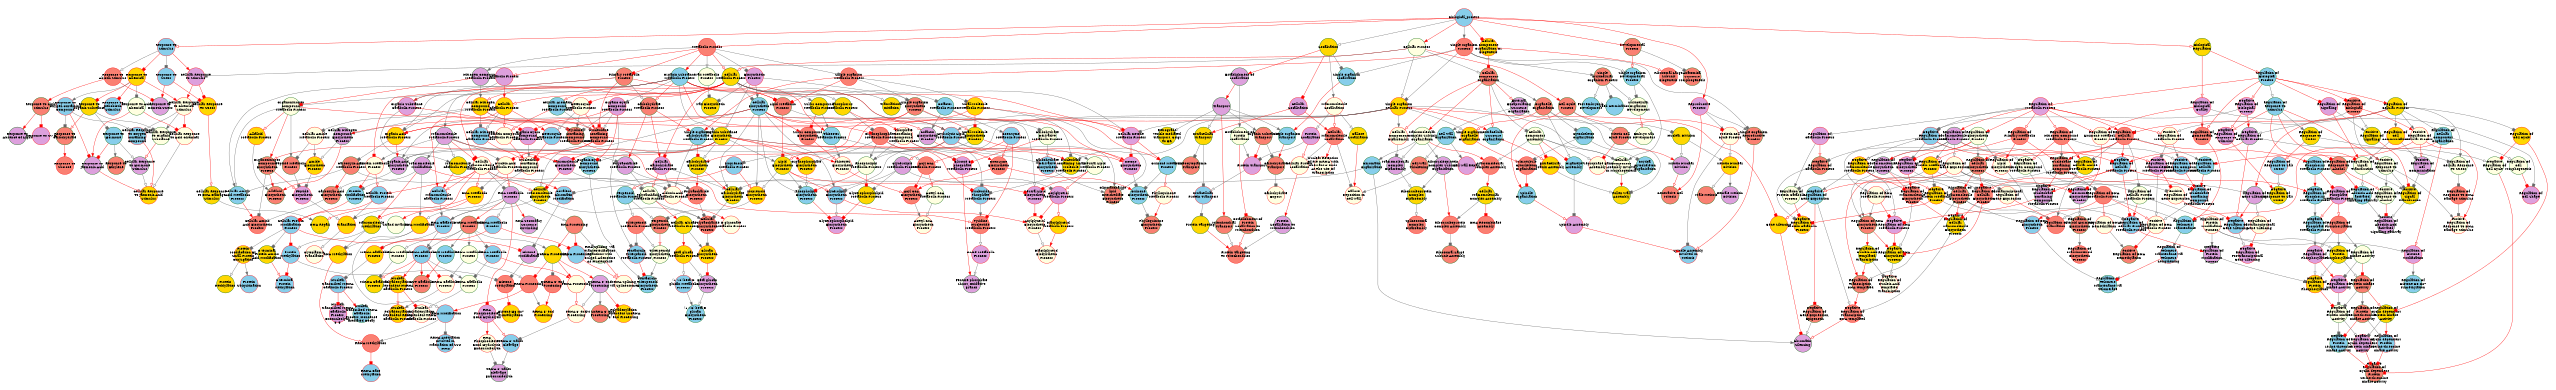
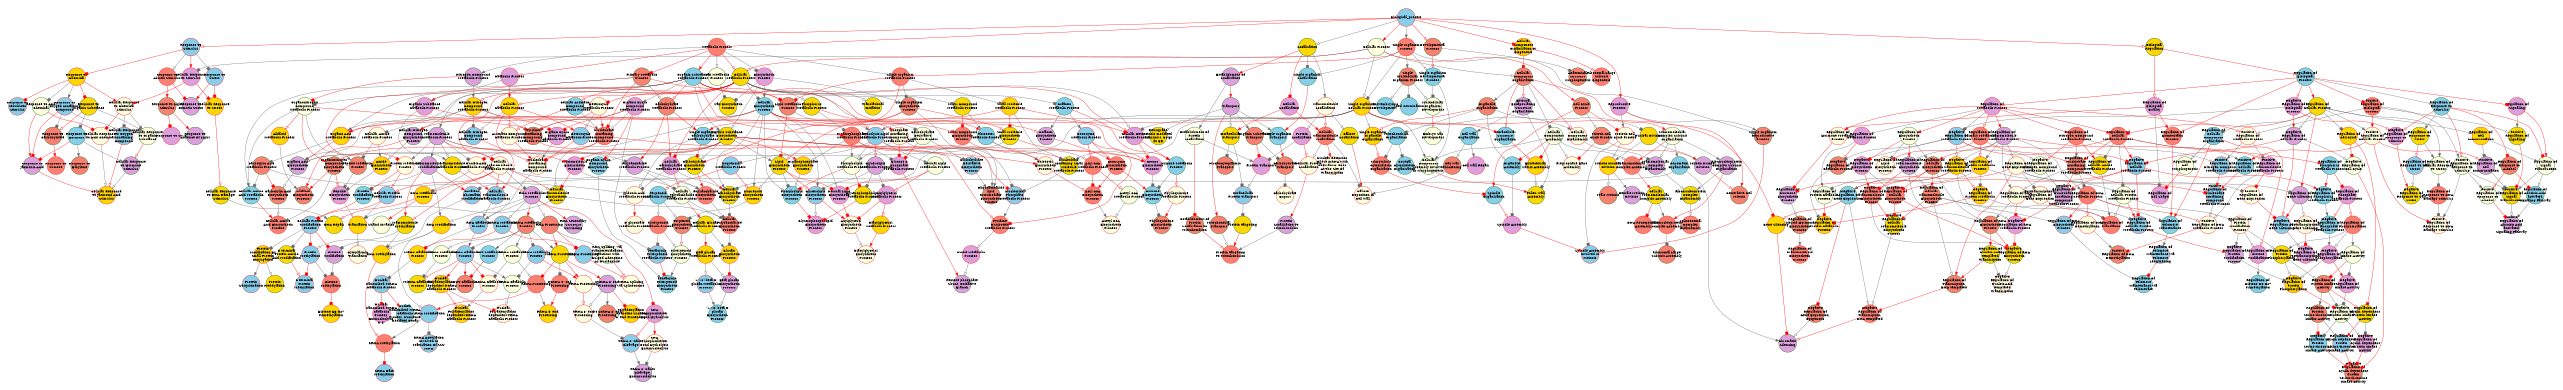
(578, 120) -> (568, 121)
(1584, 136) -> (1397, 136)
(2032, 204) -> none
